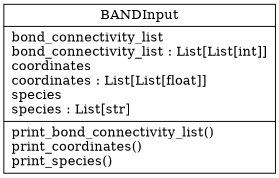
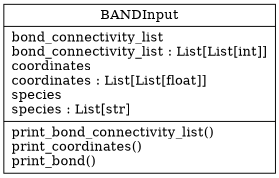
(62, 161) -> (54, 161)
